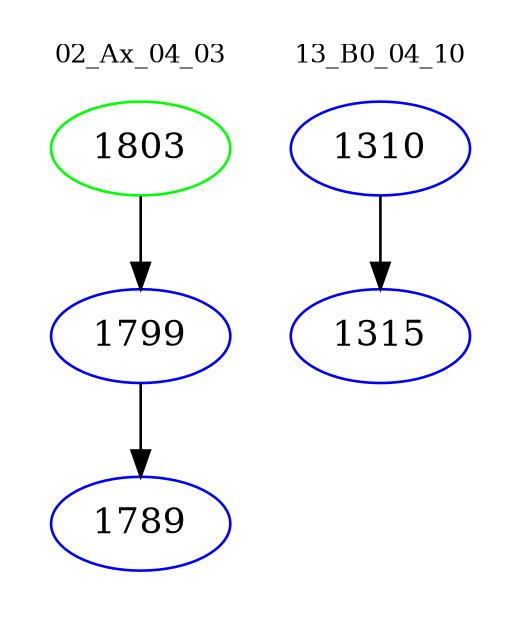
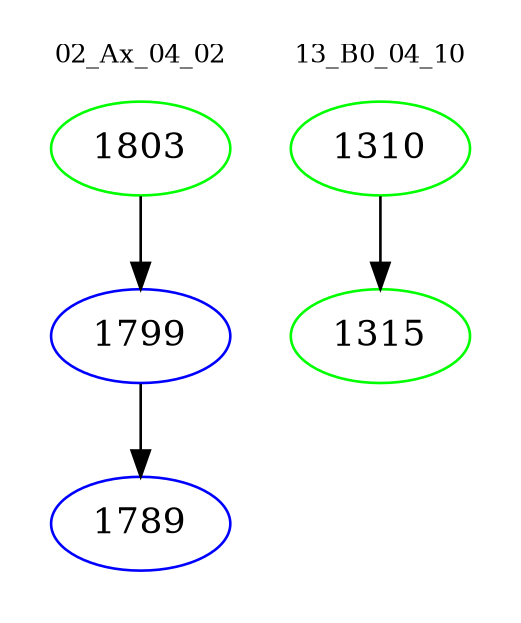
(141, 56) -> (141, 56)
(380, 149) -> (380, 149)
(380, 336) -> (380, 336)
